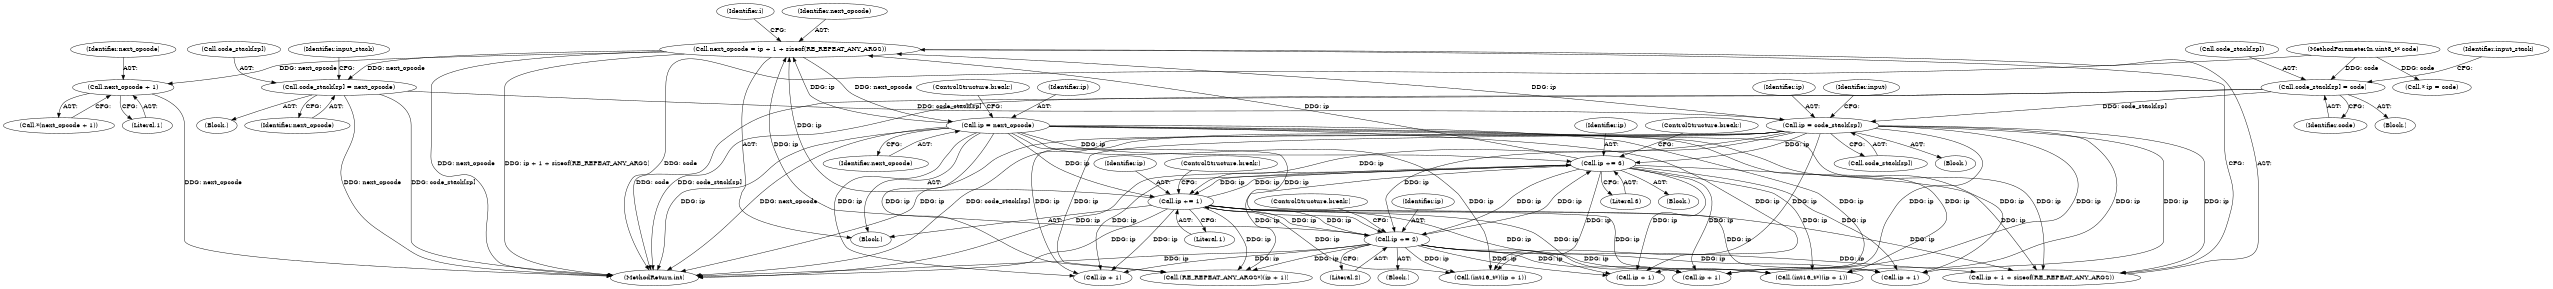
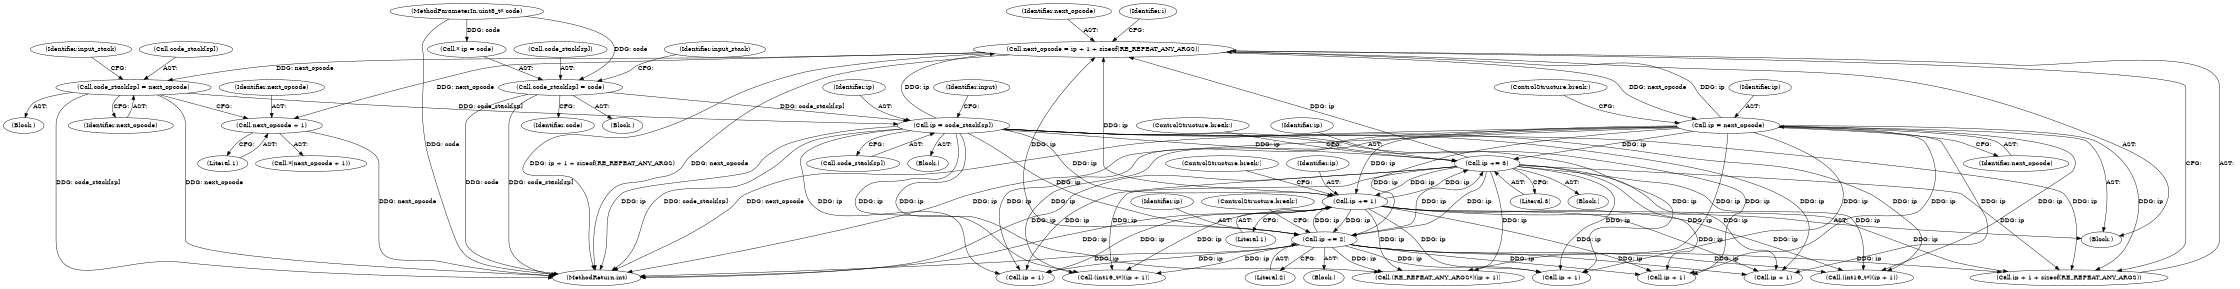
(89, 108) -> (202, 106)
(2327, 109) -> (512, 68)
